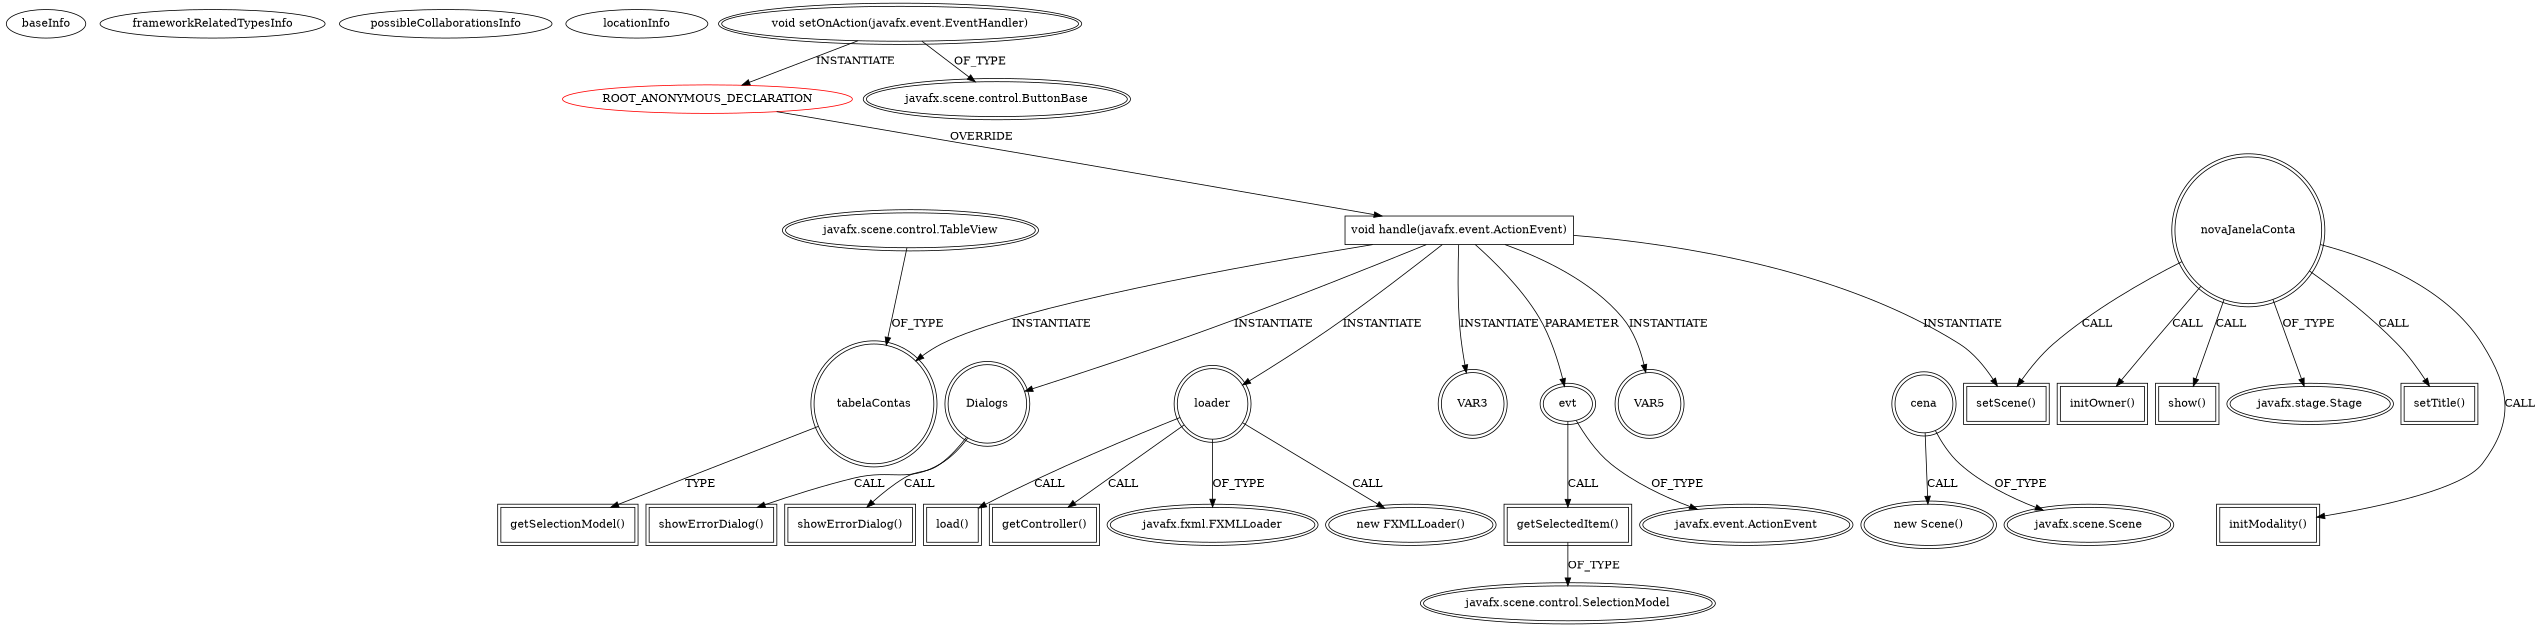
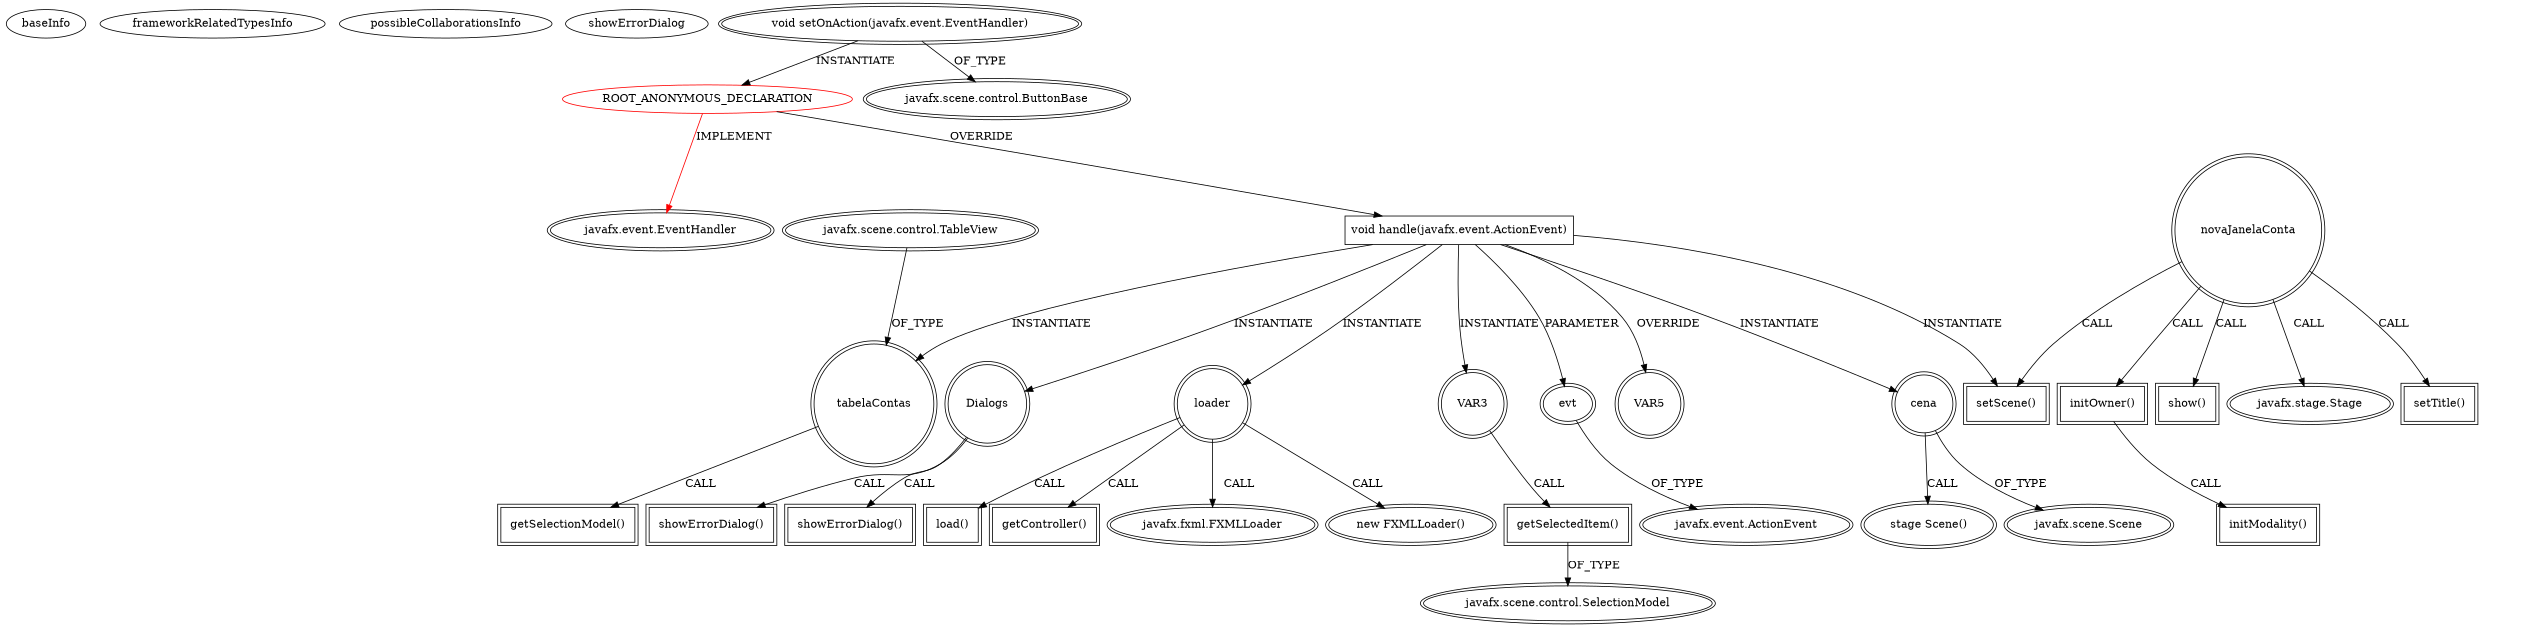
(637, 24) -> (637, 24)
none -> (661, 230)
none -> (1697, 312)
(1669, 324) -> (1669, 324)
(2309, 324) -> (2309, 324)
(2503, 391) -> (2160, 470)
(1568, 460) -> (1516, 467)
(701, 484) -> (701, 484)
(1239, 484) -> (1239, 484)
(1929, 525) -> (1929, 525)
